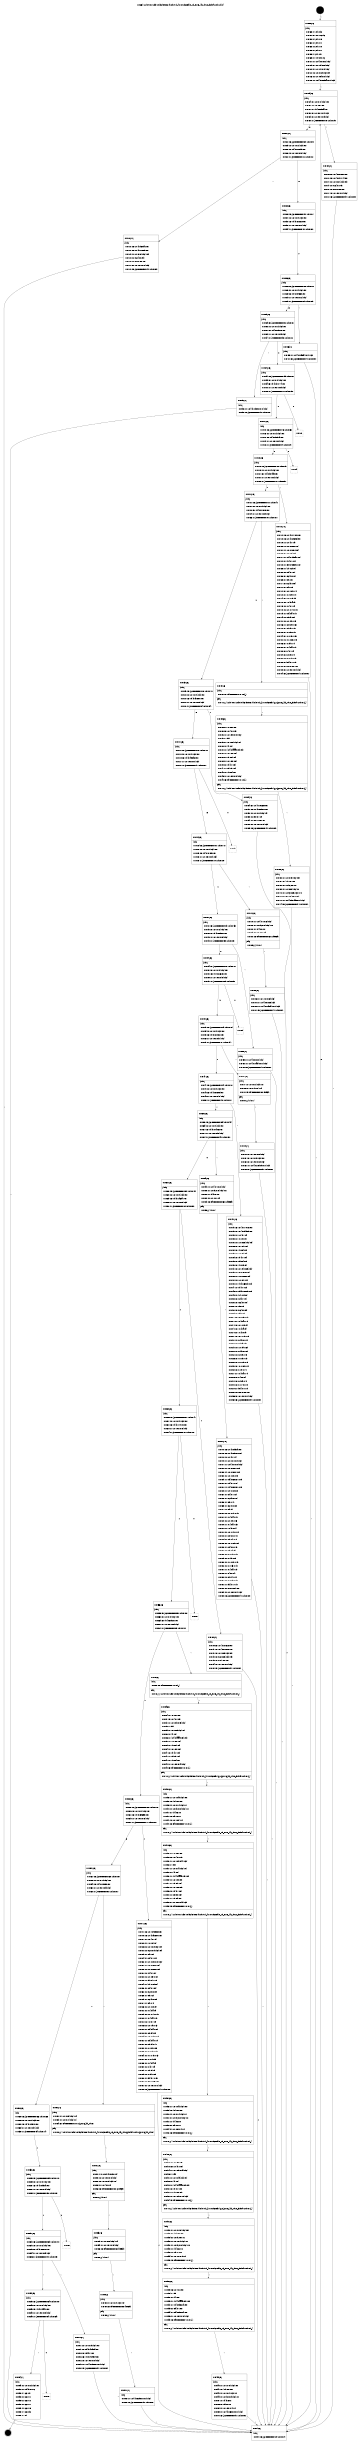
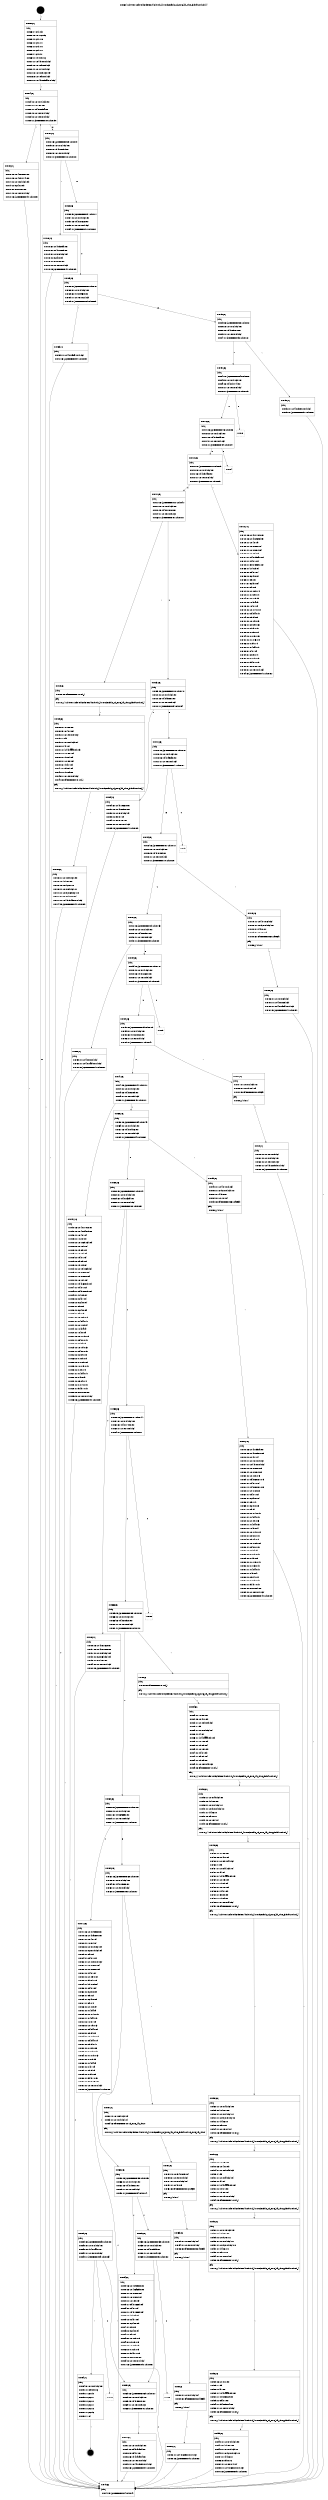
(43, 2274) -> (111, 2321)
none -> (136, 2321)
